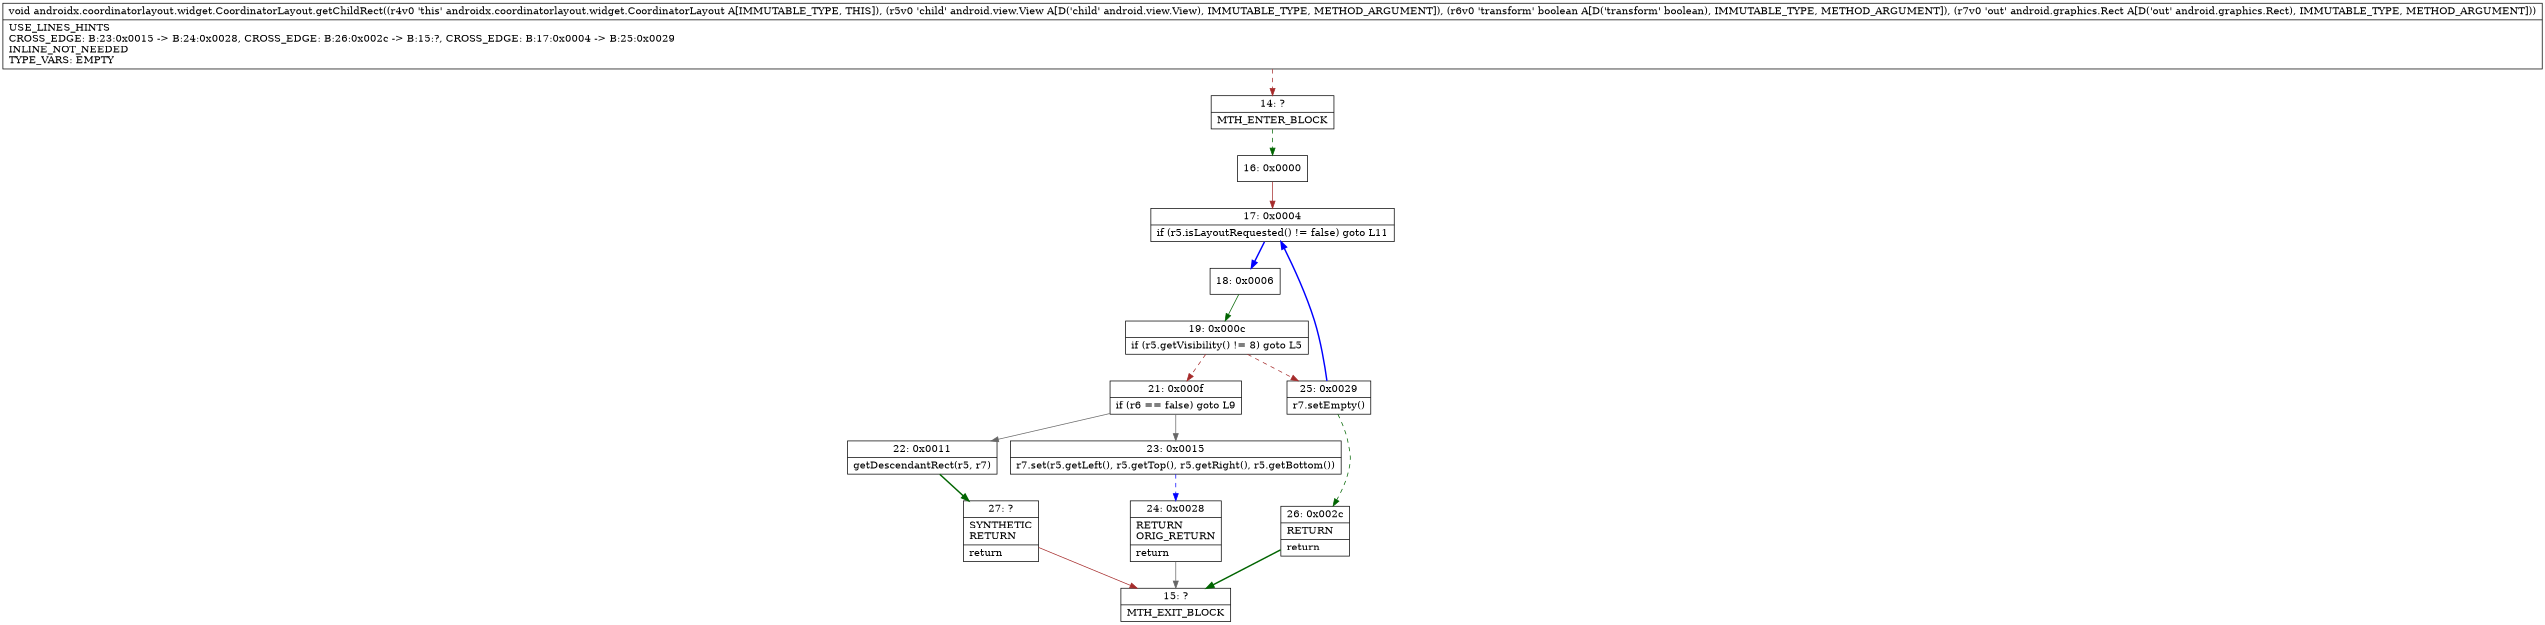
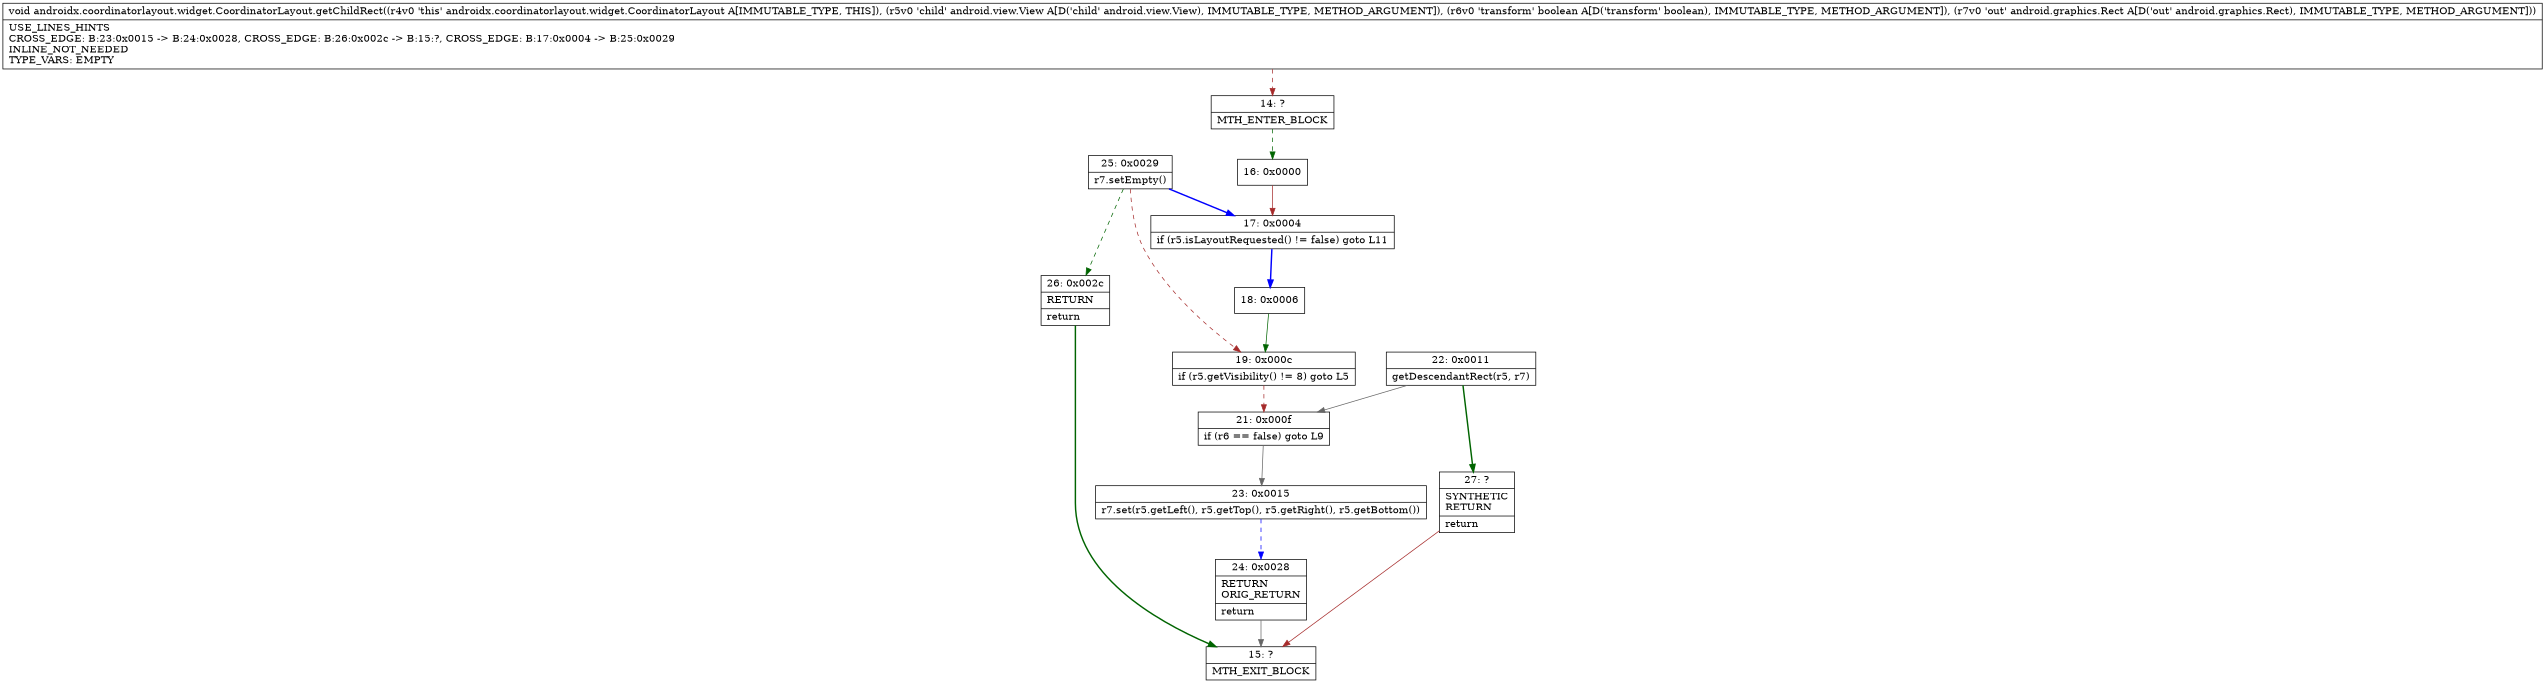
(1270, 366) -> (1164, 280)
(1054, 426) -> (1366, 398)
